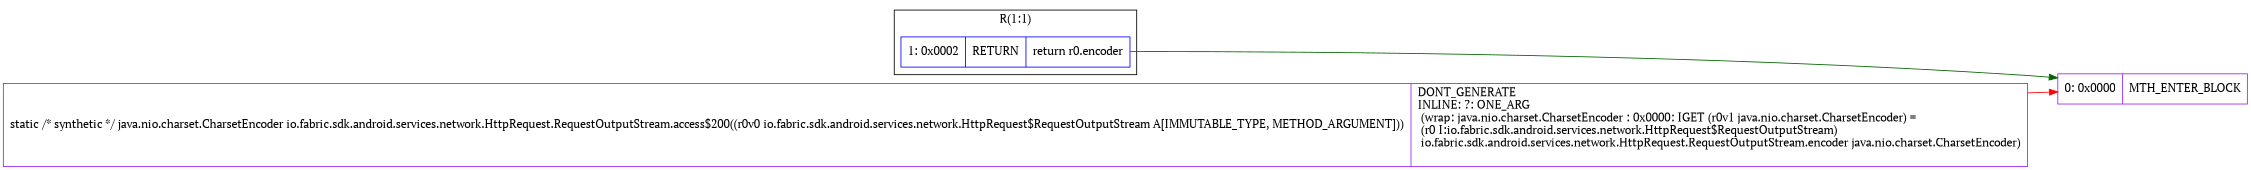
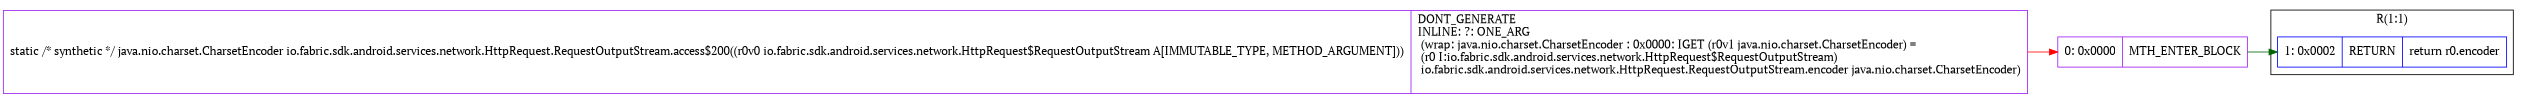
(1590, 57) -> (2258, 52)
